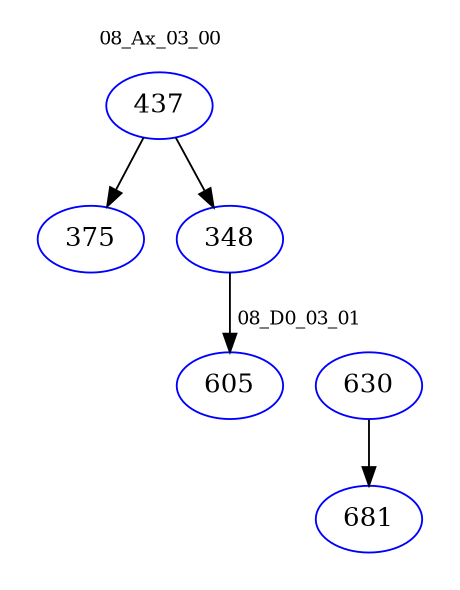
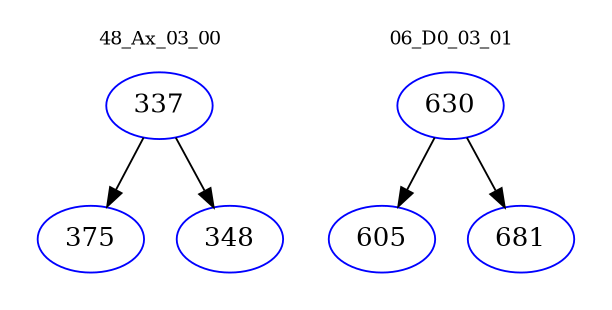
(160, 40) -> (160, 40)
(159, 106) -> (159, 106)
(230, 314) -> (421, 164)
(299, 320) -> (451, 40)
